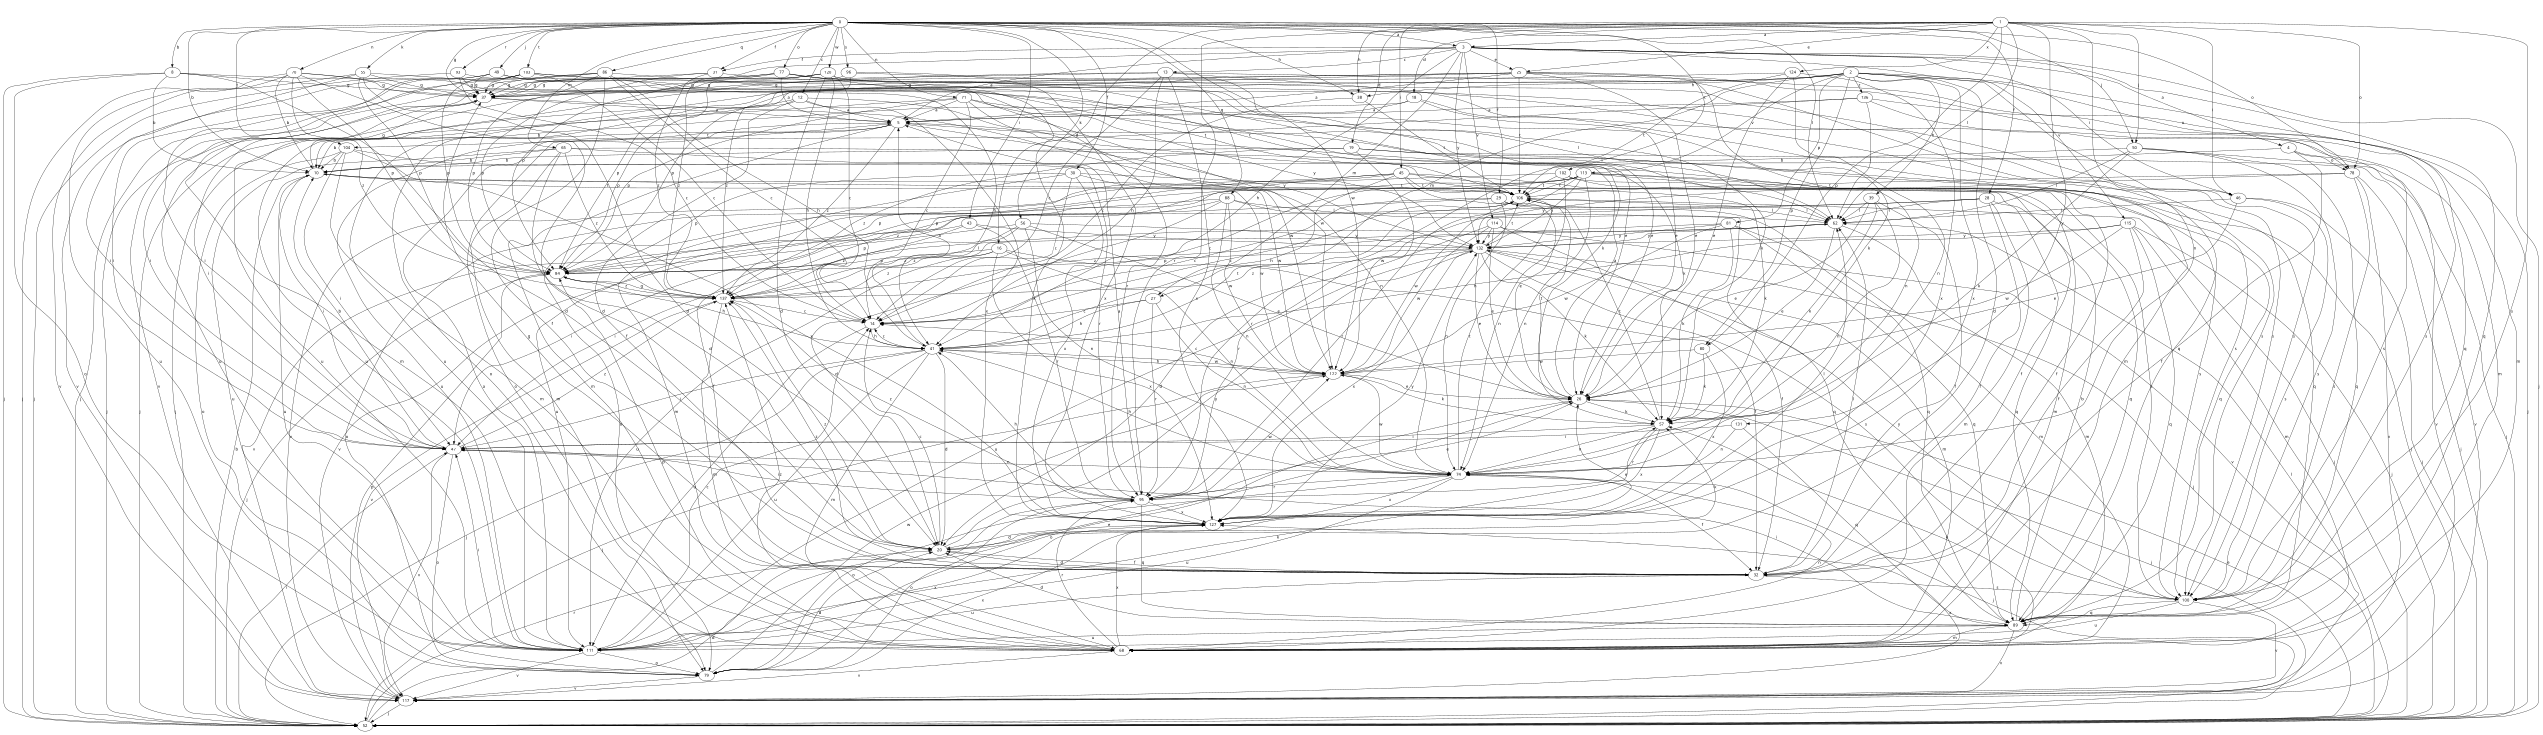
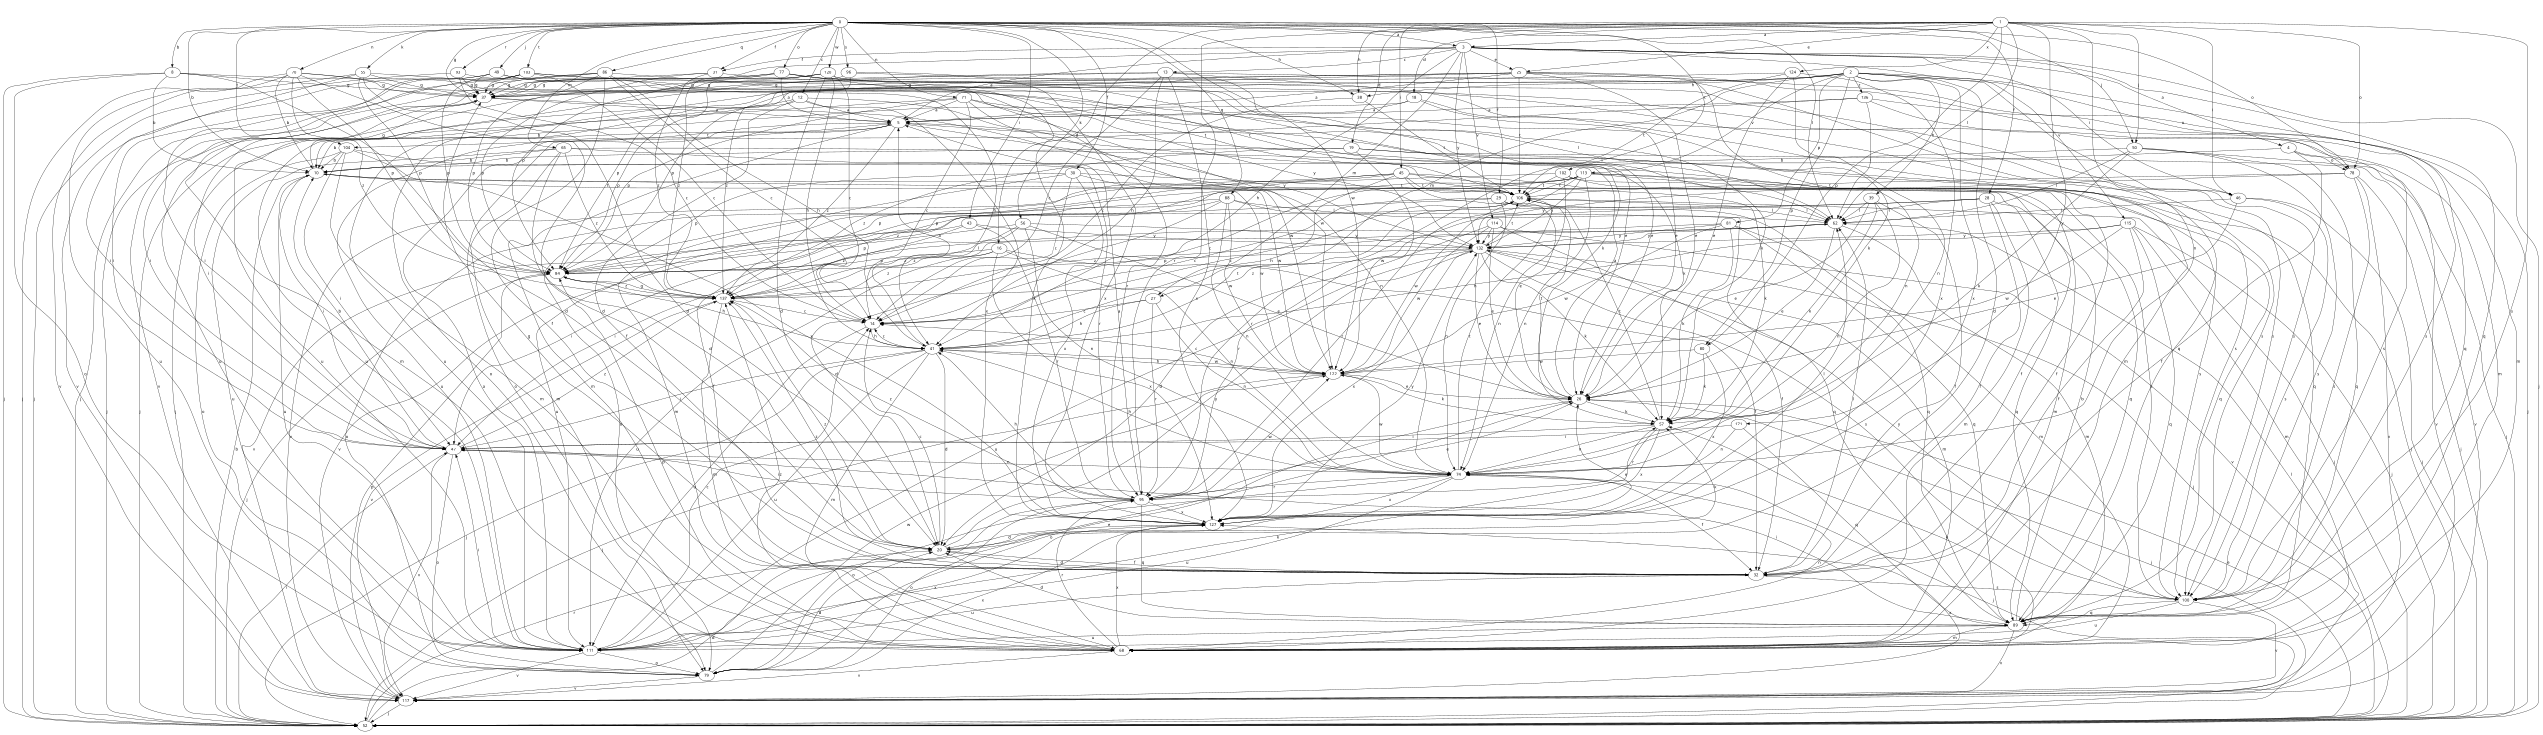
(1739, 424) -> (1739, 424)
